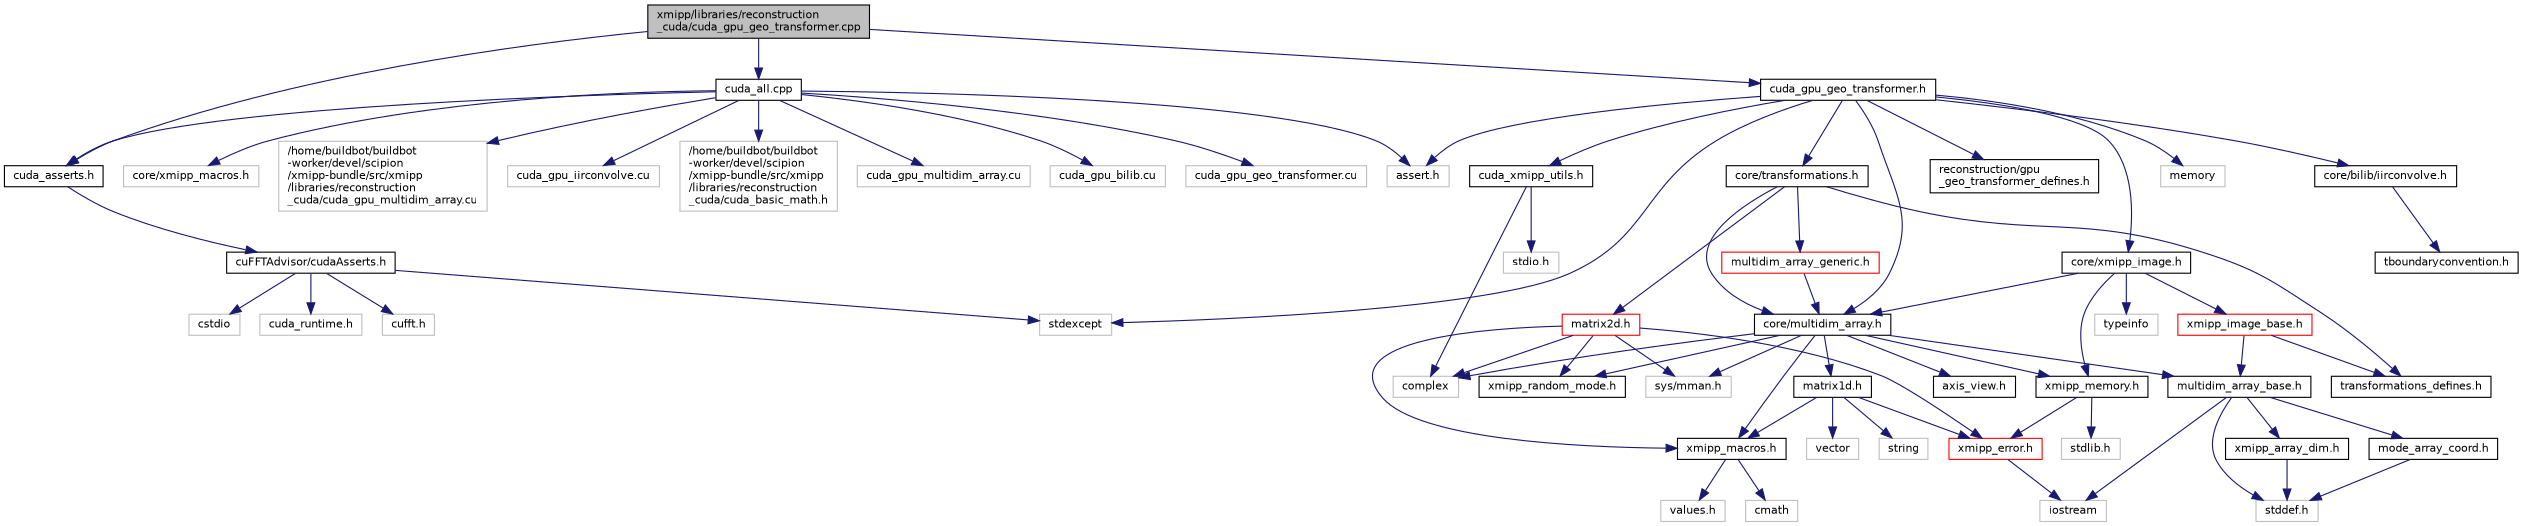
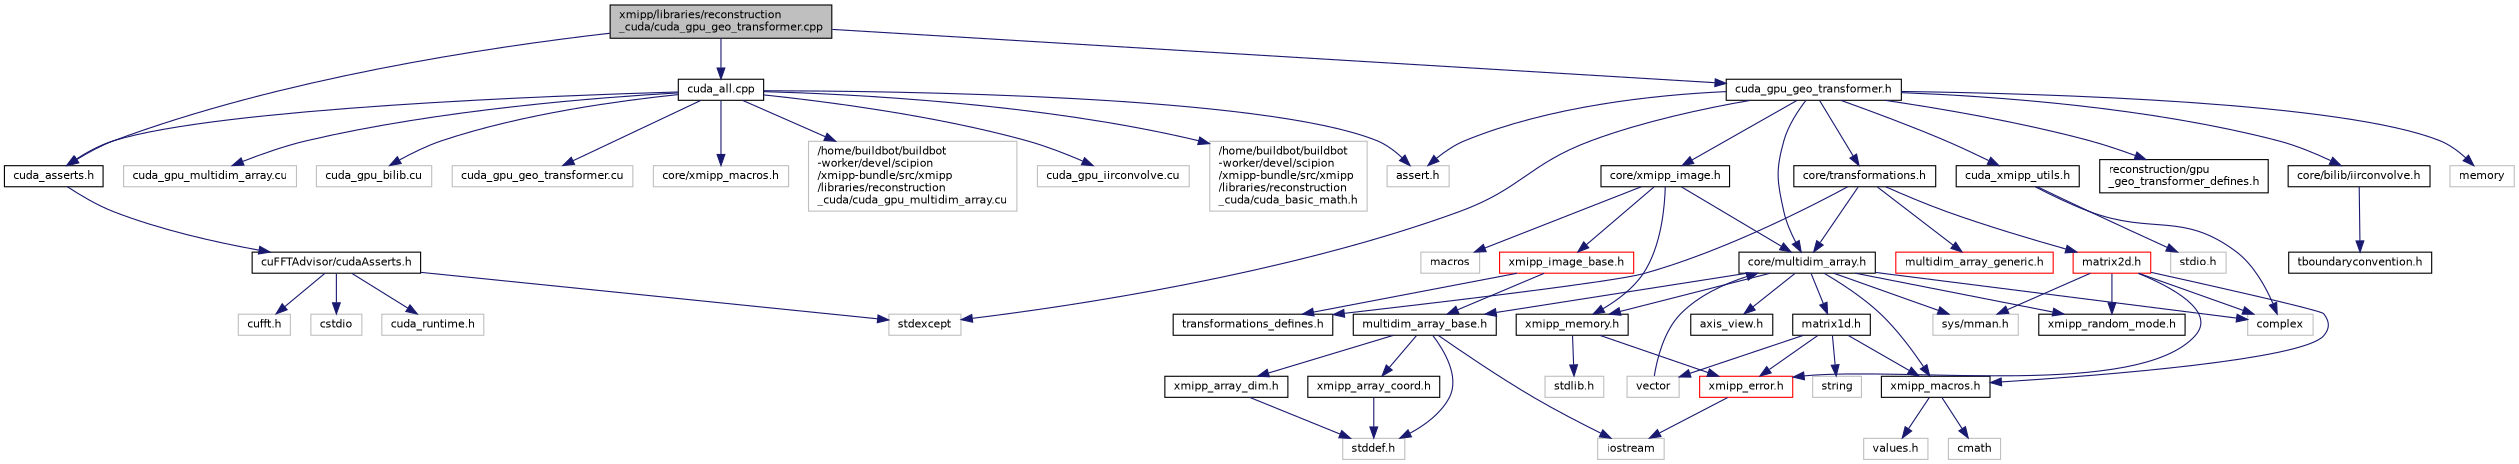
(1810, 288) -> (1684, 311)
(2126, 325) -> (1450, 263)
(2433, 449) -> (1374, 387)
